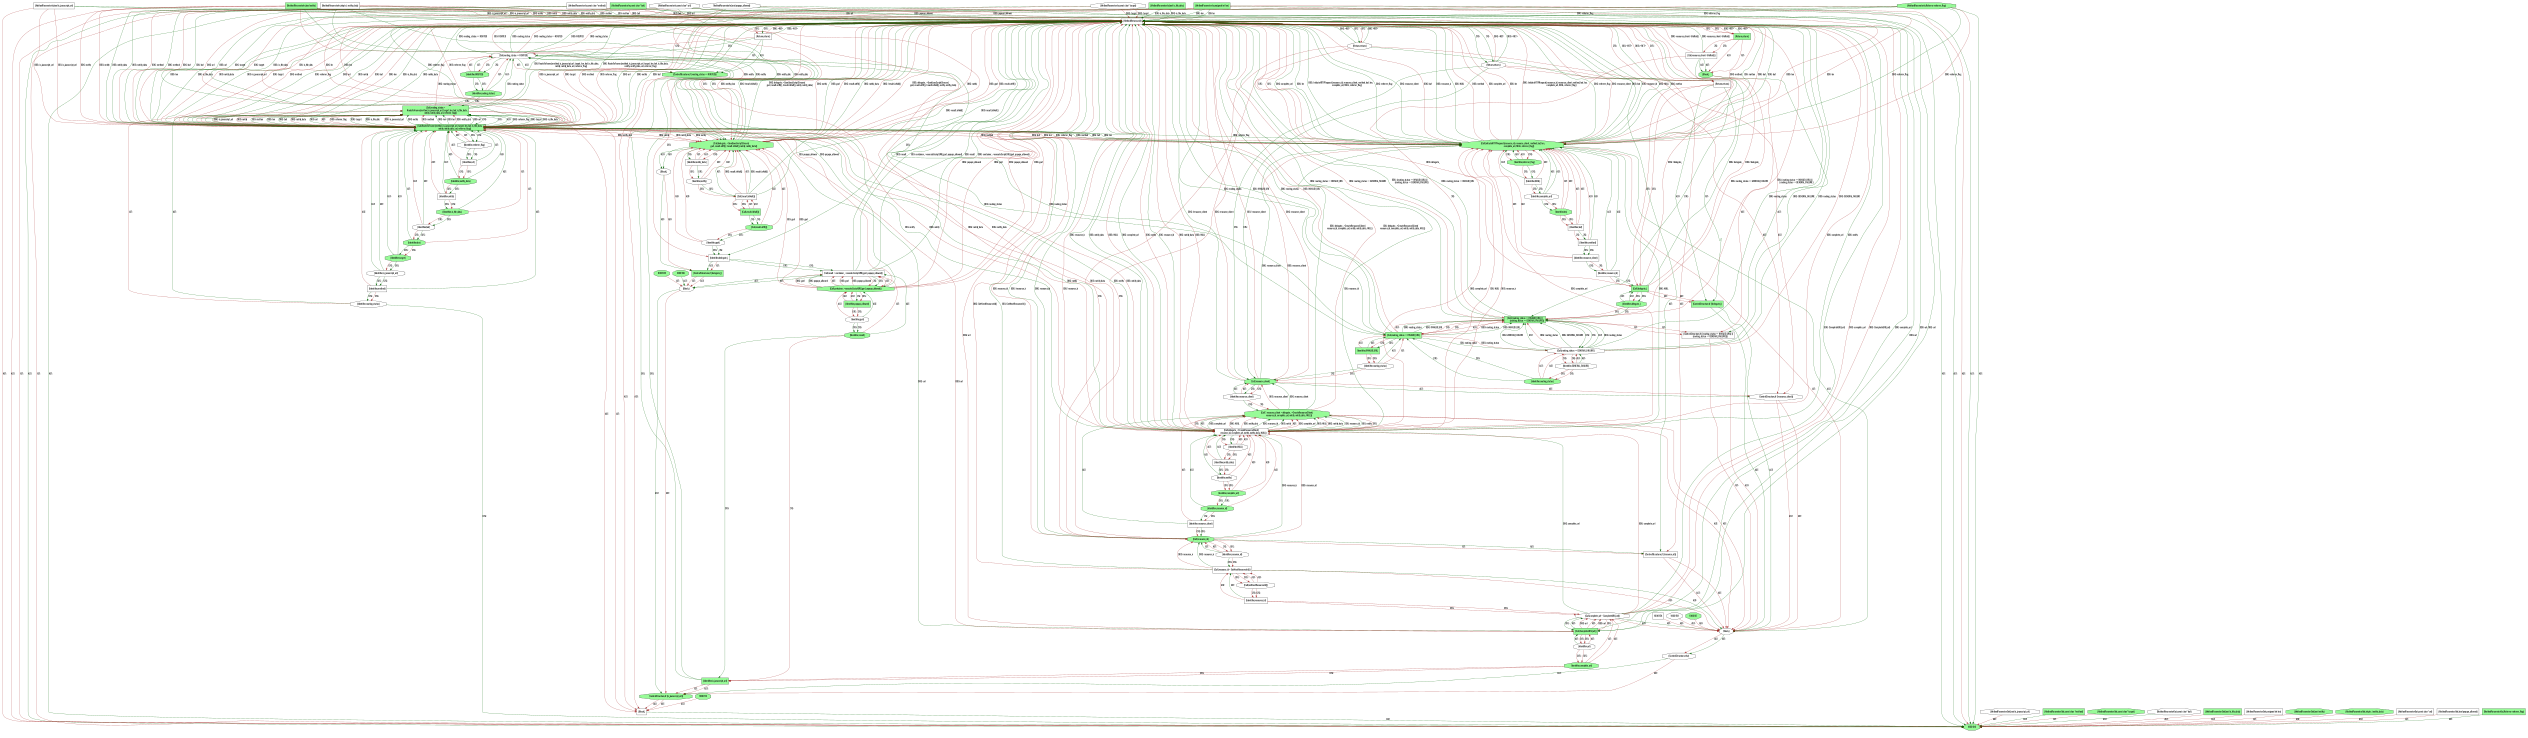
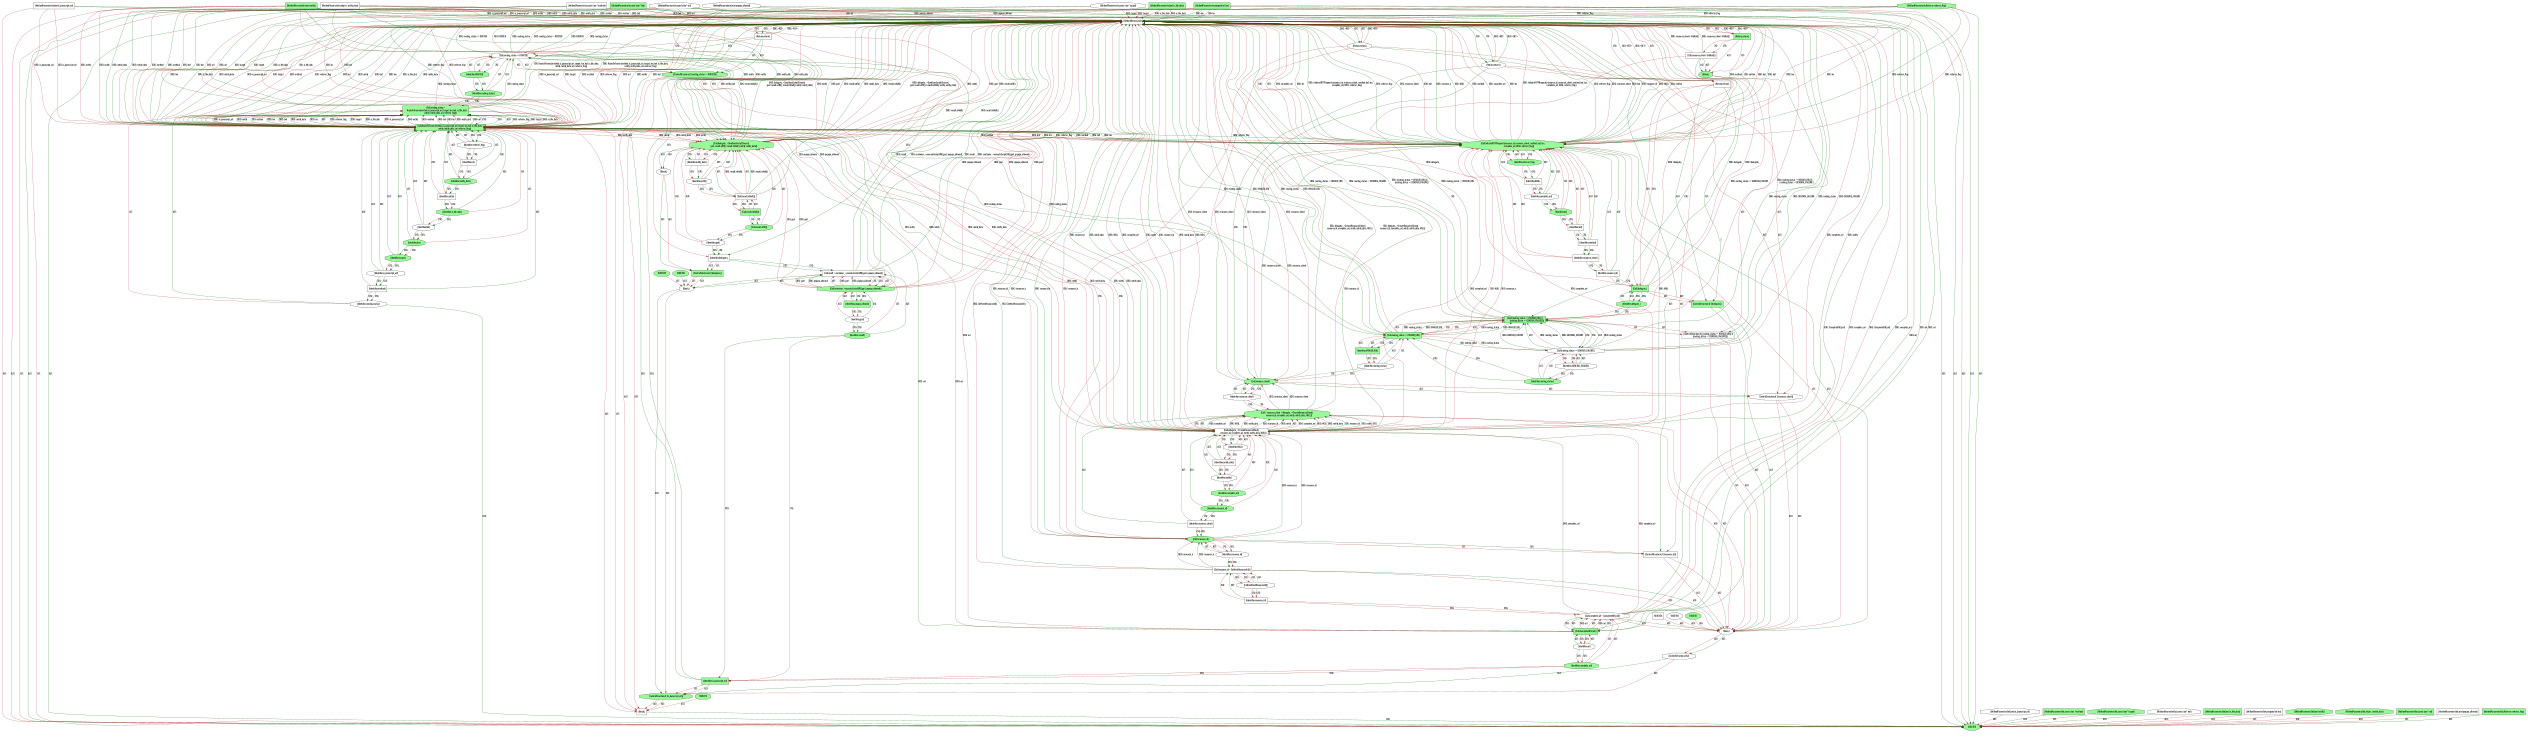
(2415, 712) -> (2415, 712)
